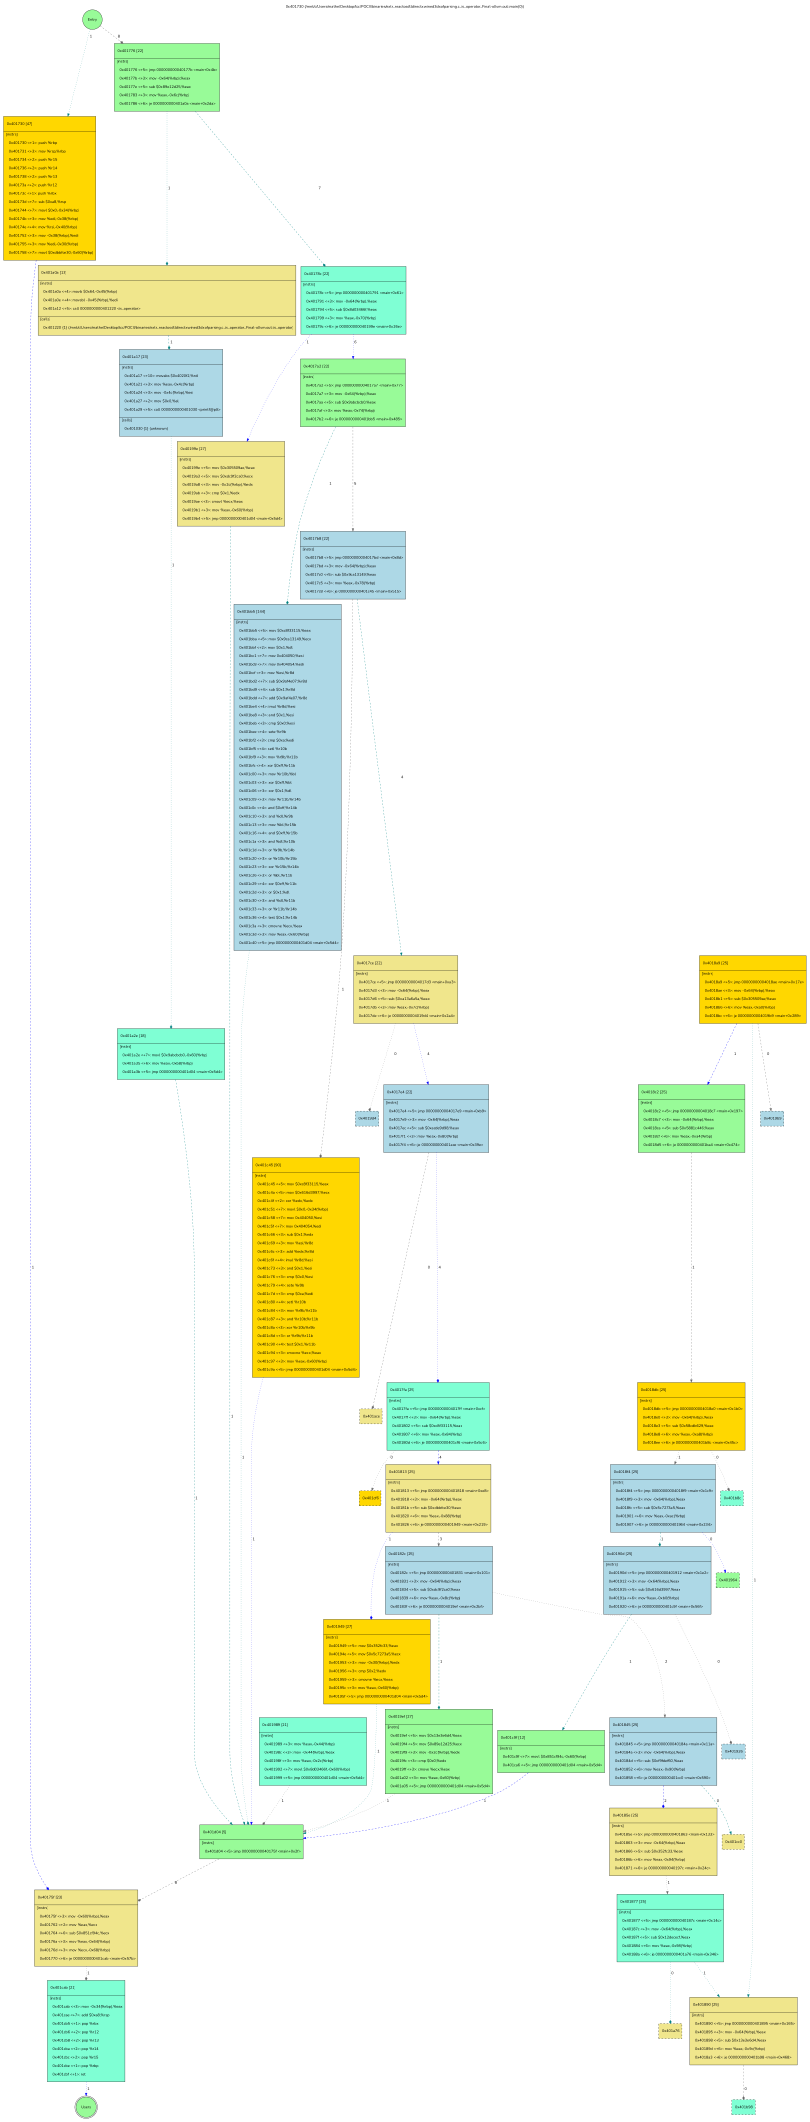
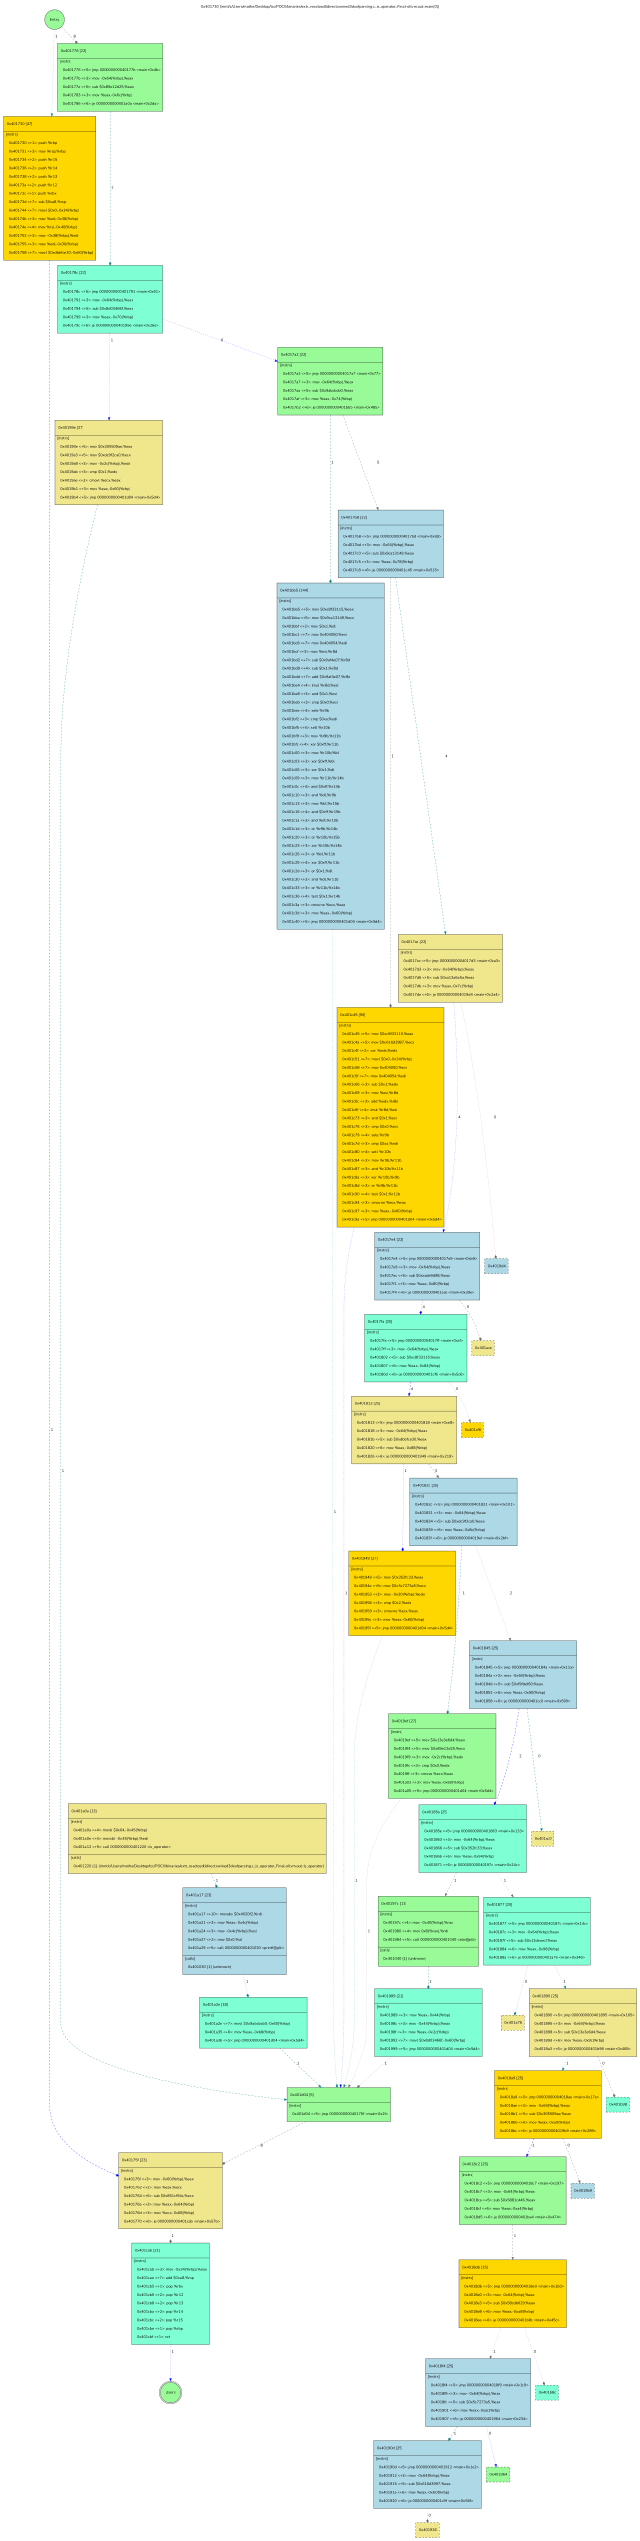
(167, 187) -> none
(753, 1509) -> (566, 2062)
(551, 1752) -> none
(734, 1752) -> (428, 2530)
(663, 1842) -> (473, 1839)
none -> (428, 1931)
